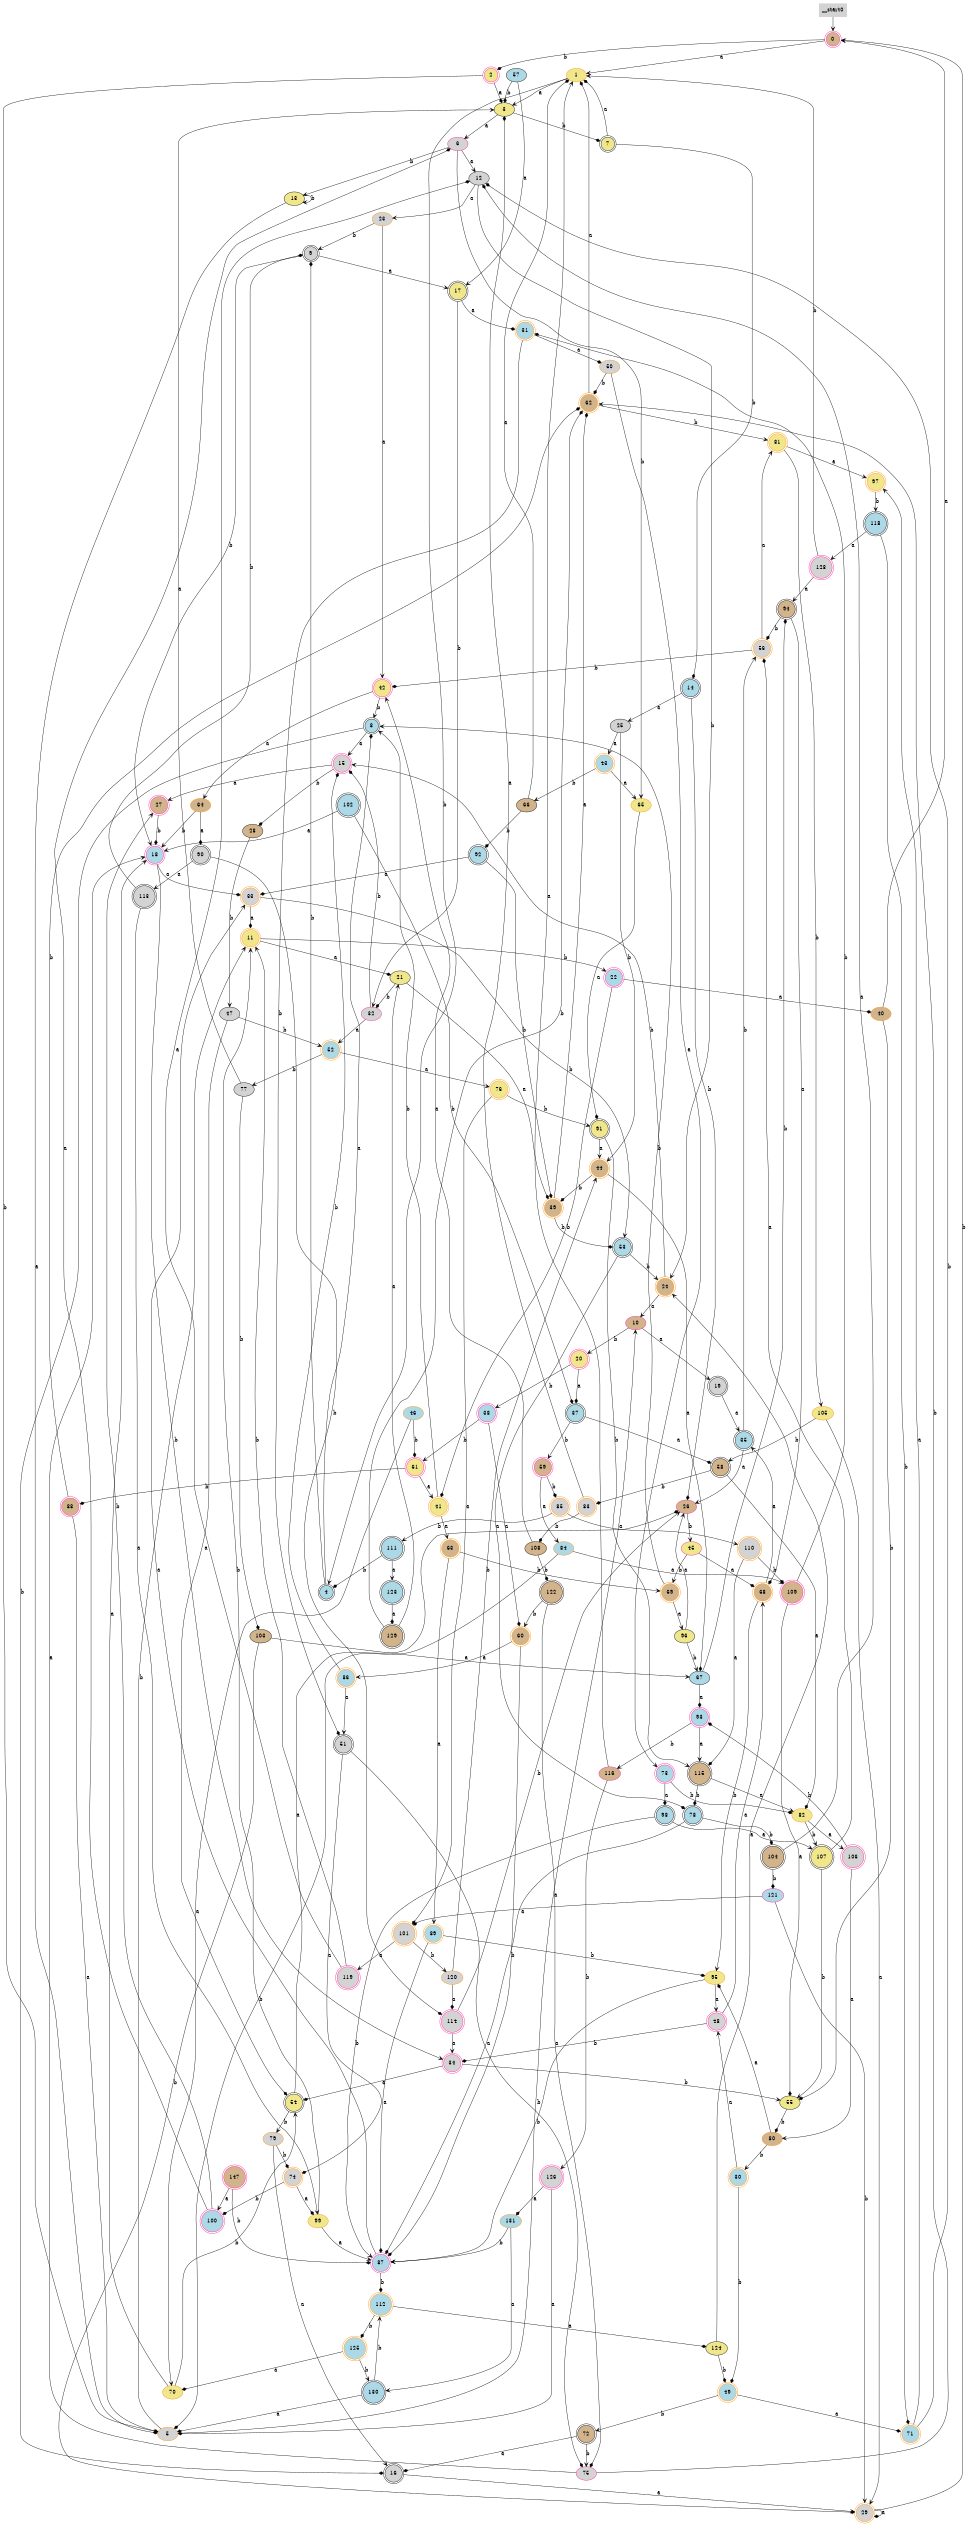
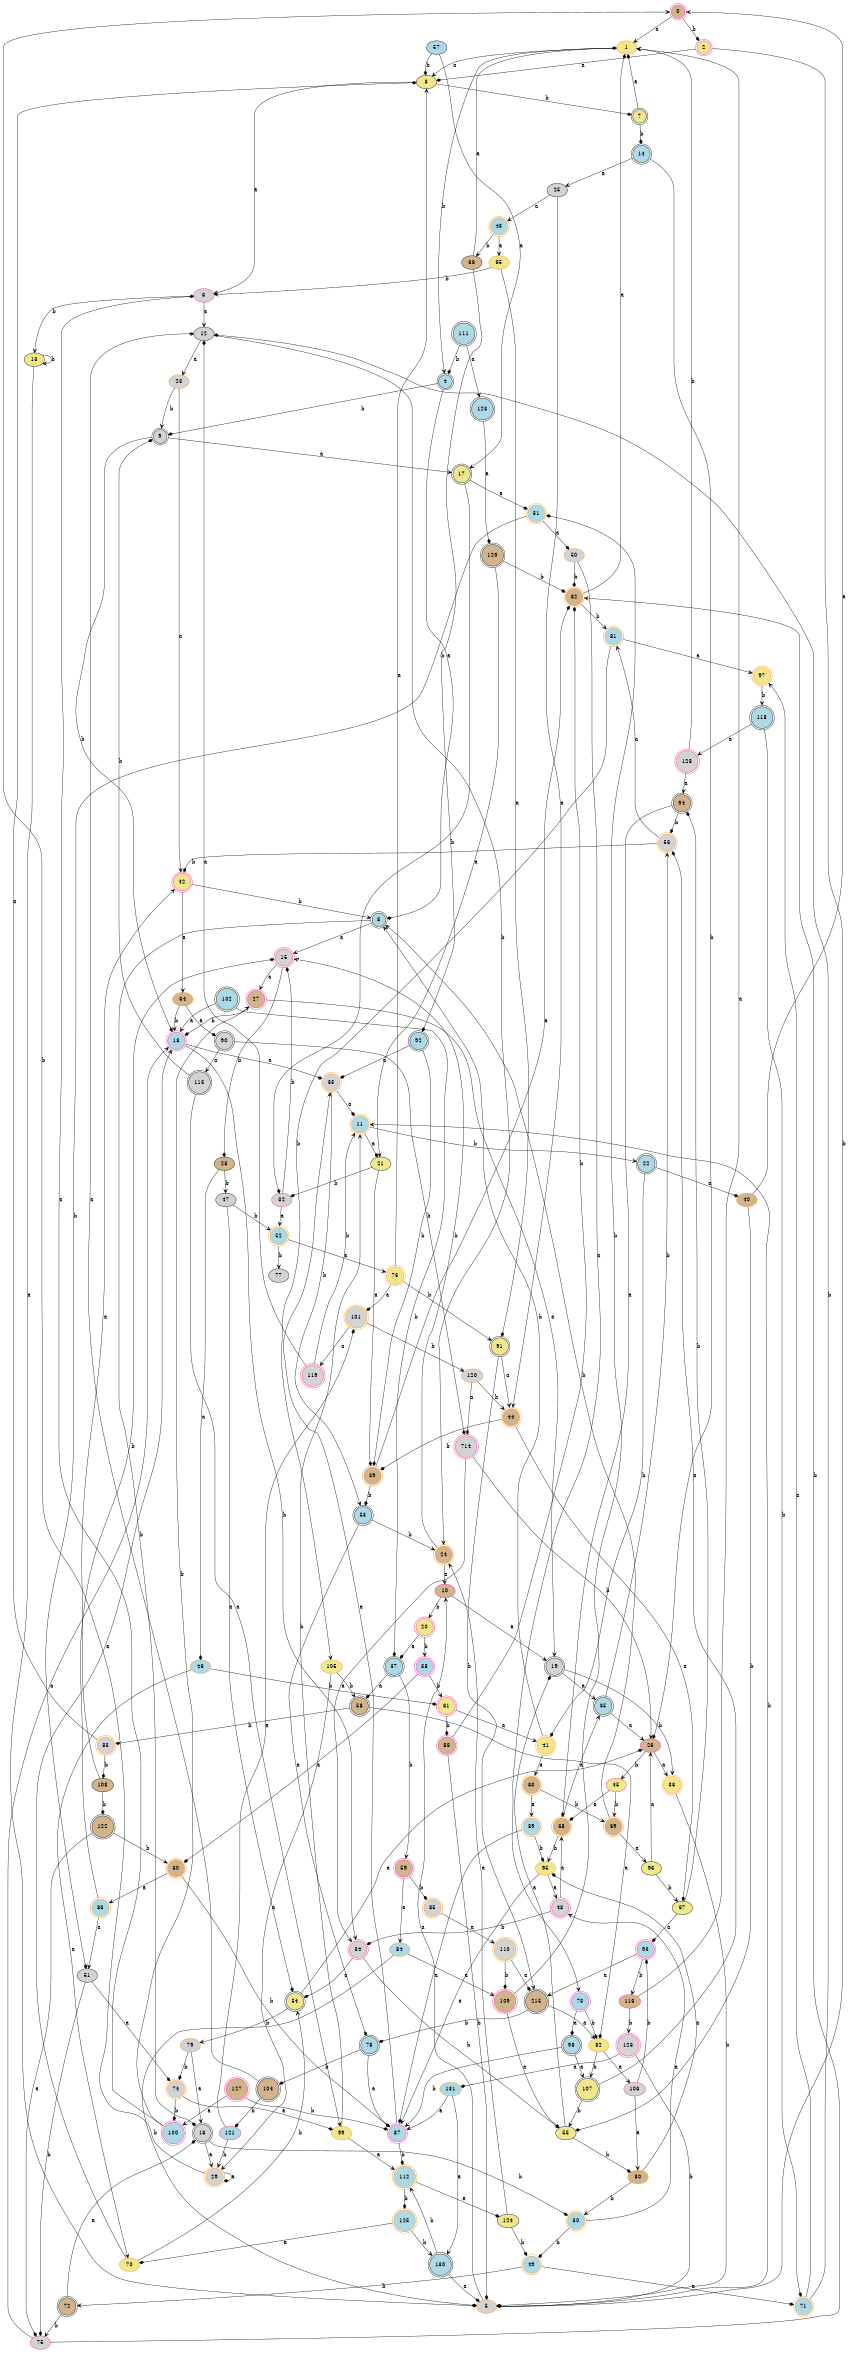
(833, 10) -> none
(641, 425) -> (355, 286)
(777, 442) -> (614, 636)
(178, 459) -> (398, 676)
(231, 536) -> (78, 728)
(457, 668) -> (419, 858)
(250, 938) -> (360, 1124)
(630, 958) -> (562, 803)
(614, 978) -> (646, 1164)
none -> (527, 1244)
none -> (202, 1410)
(477, 1520) -> none
(261, 1636) -> none
(700, 1678) -> (682, 1908)
(343, 1744) -> (87, 1975)
(700, 1774) -> (536, 2001)
none -> (672, 1785)
(853, 1857) -> (635, 2089)
none -> (537, 1900)
(88, 1978) -> (479, 2023)
(452, 2022) -> (466, 1447)
(539, 2122) -> (460, 2001)
none -> (392, 2151)
(235, 2177) -> (237, 2089)
(501, 2243) -> (441, 2111)
(341, 2248) -> (371, 2154)
(553, 2305) -> (691, 2177)
